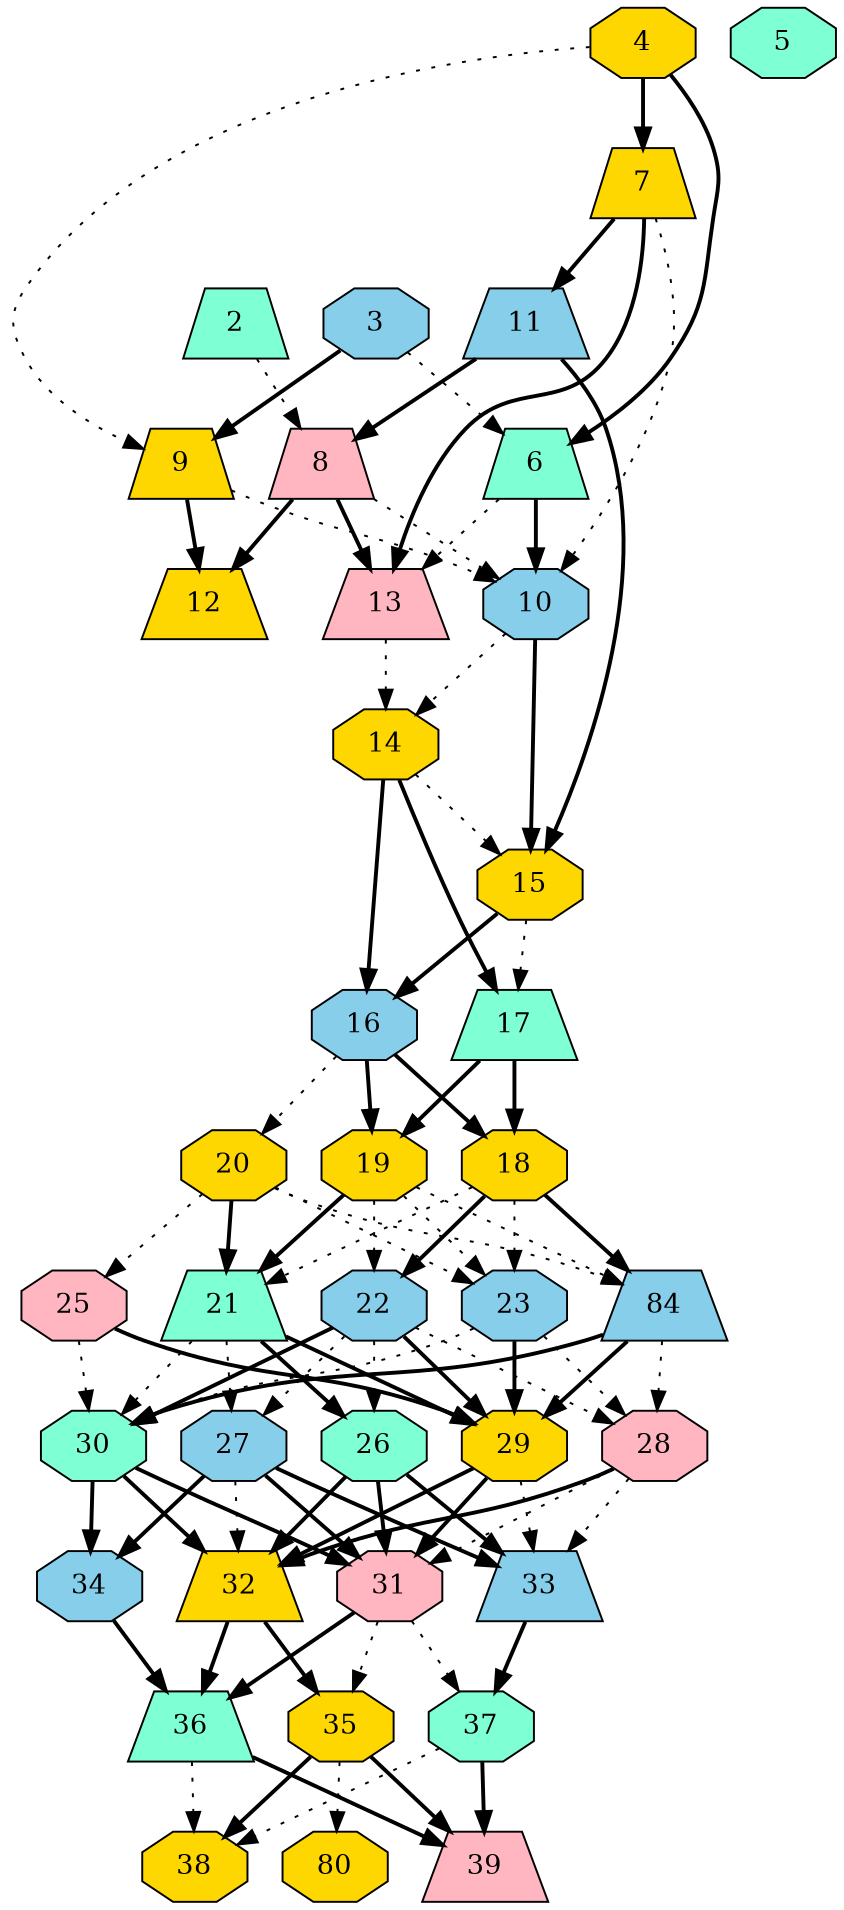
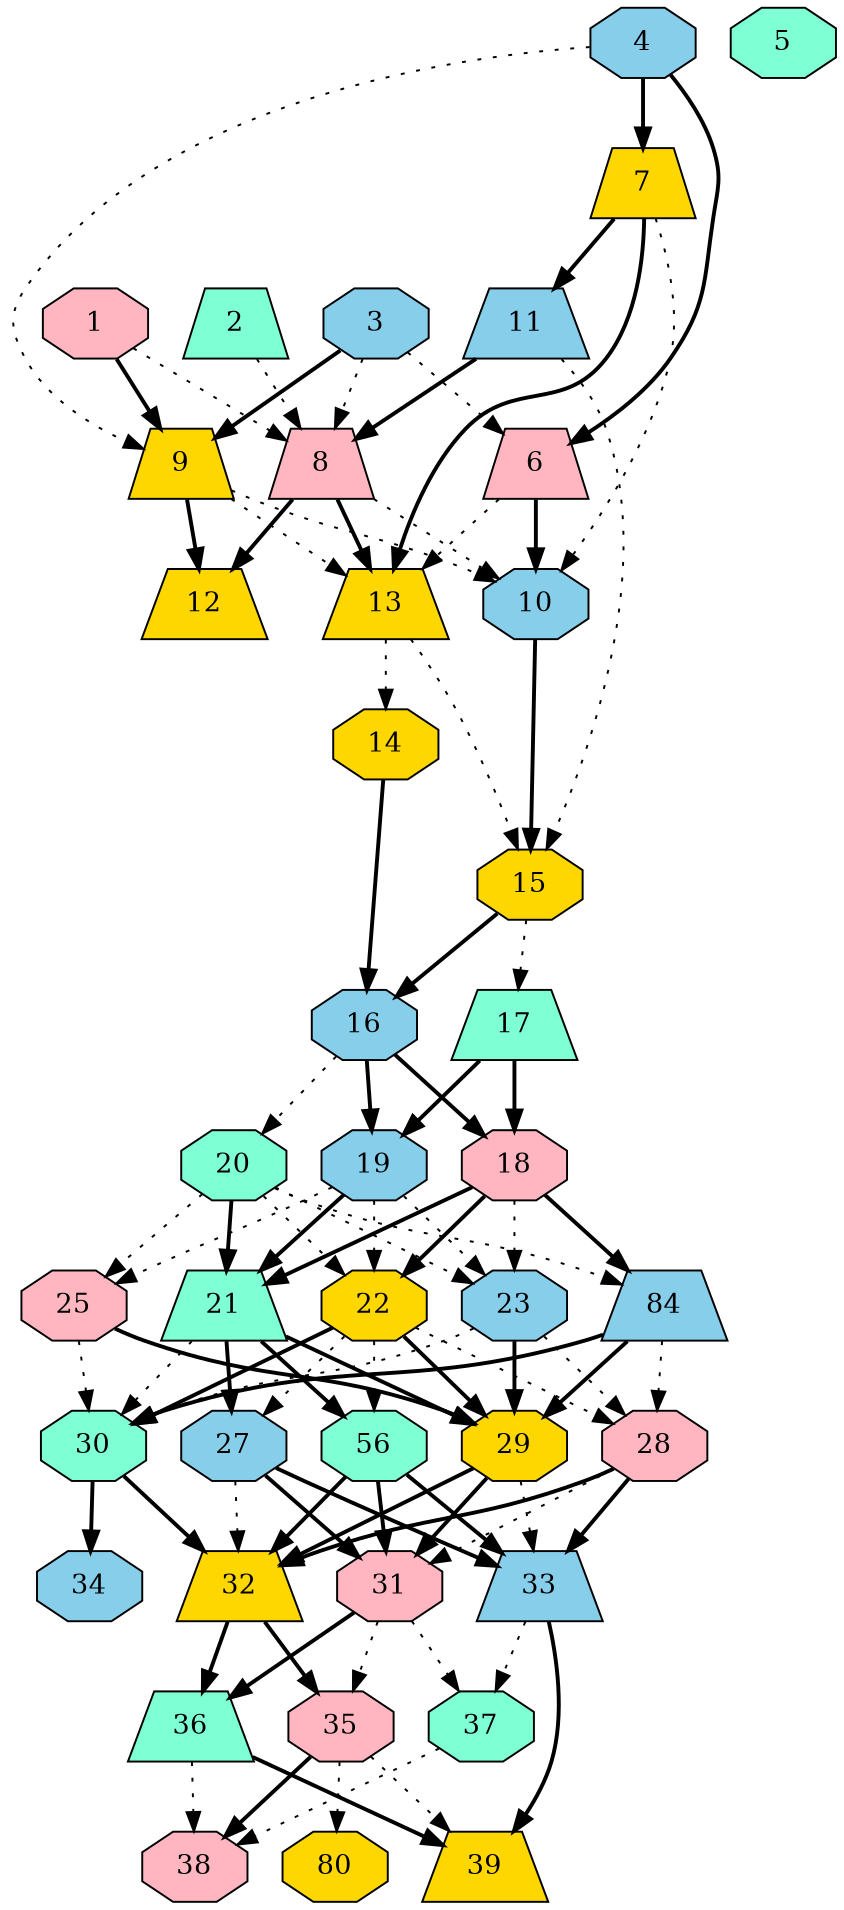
(643, 43) -> (643, 43)
none -> (95, 323)
none -> (352, 385)
(536, 464) -> (536, 464)
none -> (280, 532)
(621, 593) -> (621, 593)
(386, 604) -> (386, 604)
(468, 667) -> none
(451, 808) -> (467, 731)
(440, 877) -> none
(234, 1165) -> (234, 1165)
(374, 1165) -> (374, 1165)
(514, 1165) -> (514, 1165)
none -> (292, 1224)
(501, 1227) -> (243, 1227)
(355, 1242) -> (355, 1242)
(374, 1306) -> (374, 1306)
(228, 1366) -> (228, 1366)
(374, 1446) -> (374, 1446)
(174, 1504) -> none
(605, 1507) -> (605, 1507)
(223, 1508) -> none
(514, 1647) -> (514, 1647)
(134, 1648) -> none
(341, 1726) -> (341, 1726)
(403, 1787) -> (403, 1787)
(483, 1787) -> (558, 1721)
(195, 1867) -> (195, 1867)
(485, 1867) -> (485, 1867)
